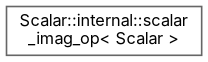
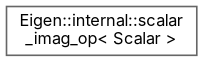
(104, 31) -> (102, 31)
